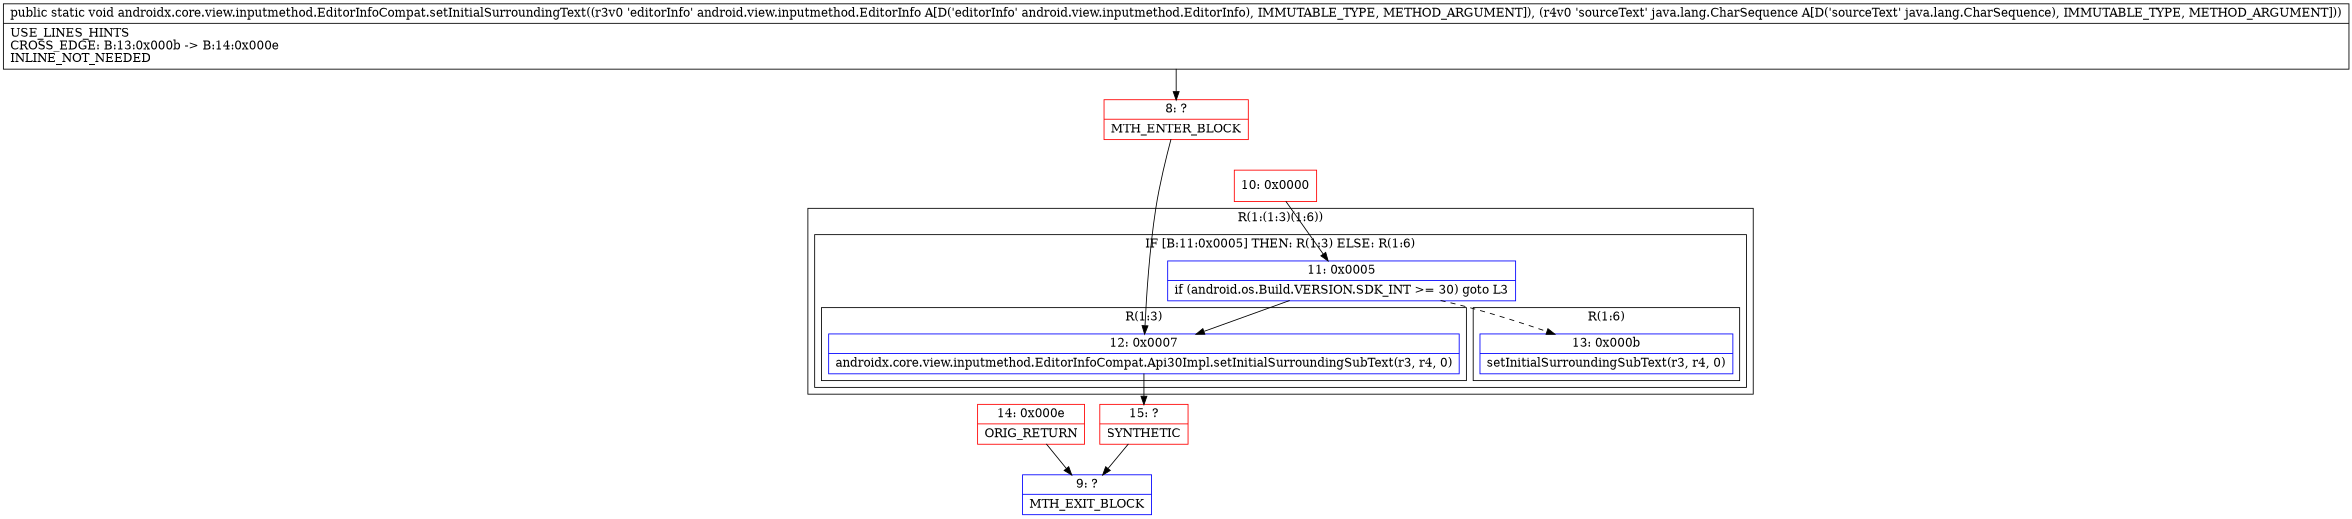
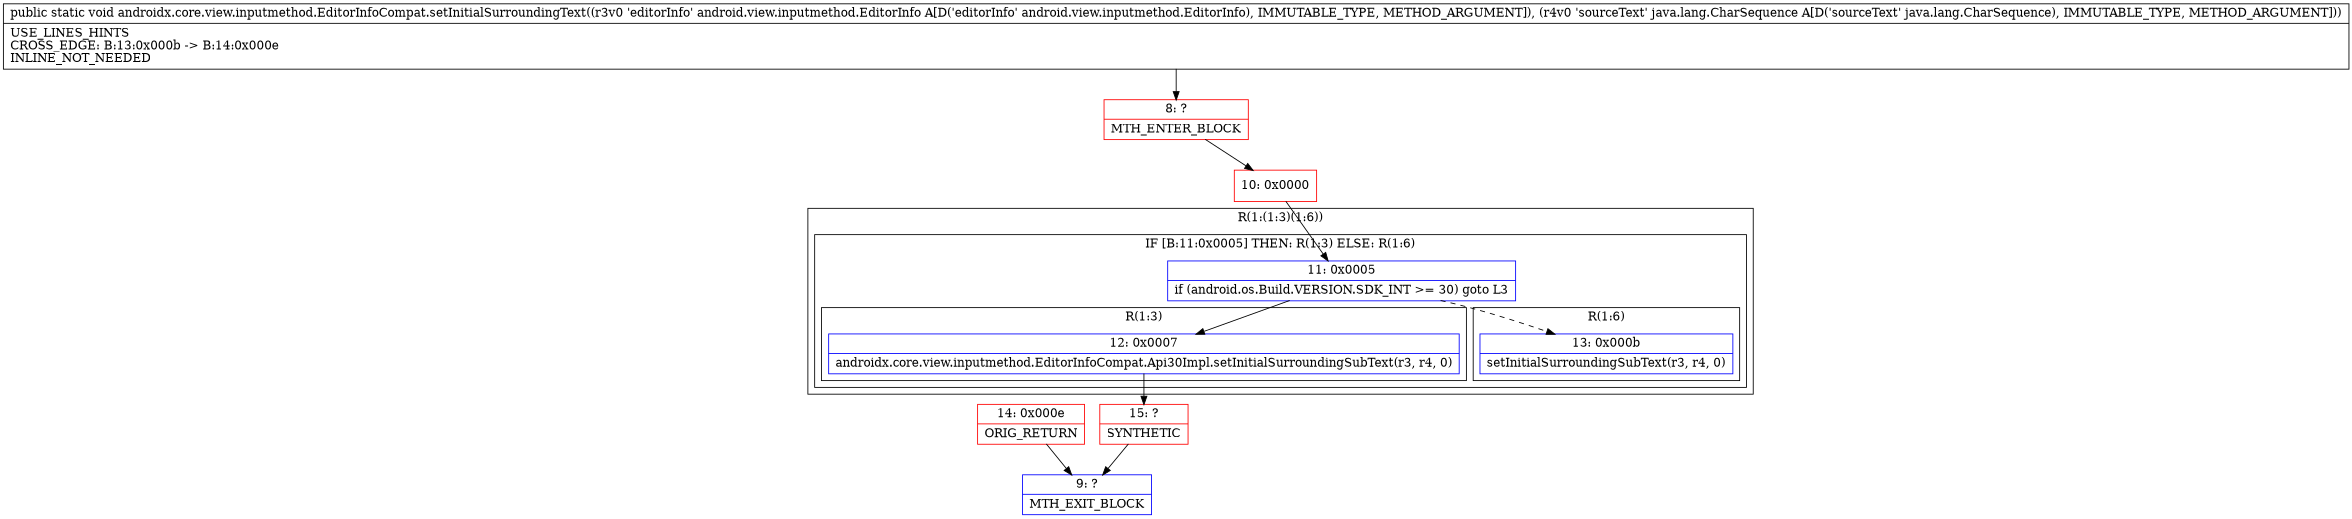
(1153, 227) -> (1226, 153)
